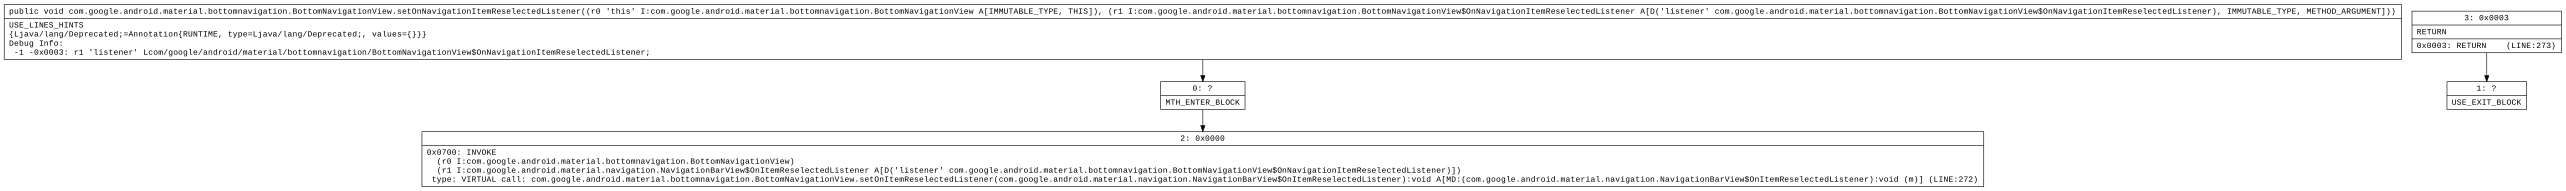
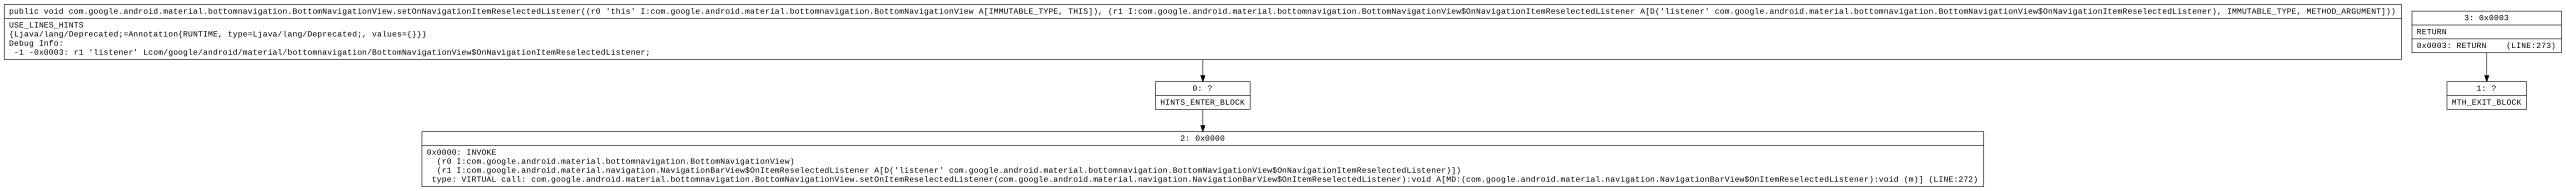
(1203, 102) -> (1203, 102)
(2487, 102) -> (2487, 102)
(467, 152) -> (467, 152)
